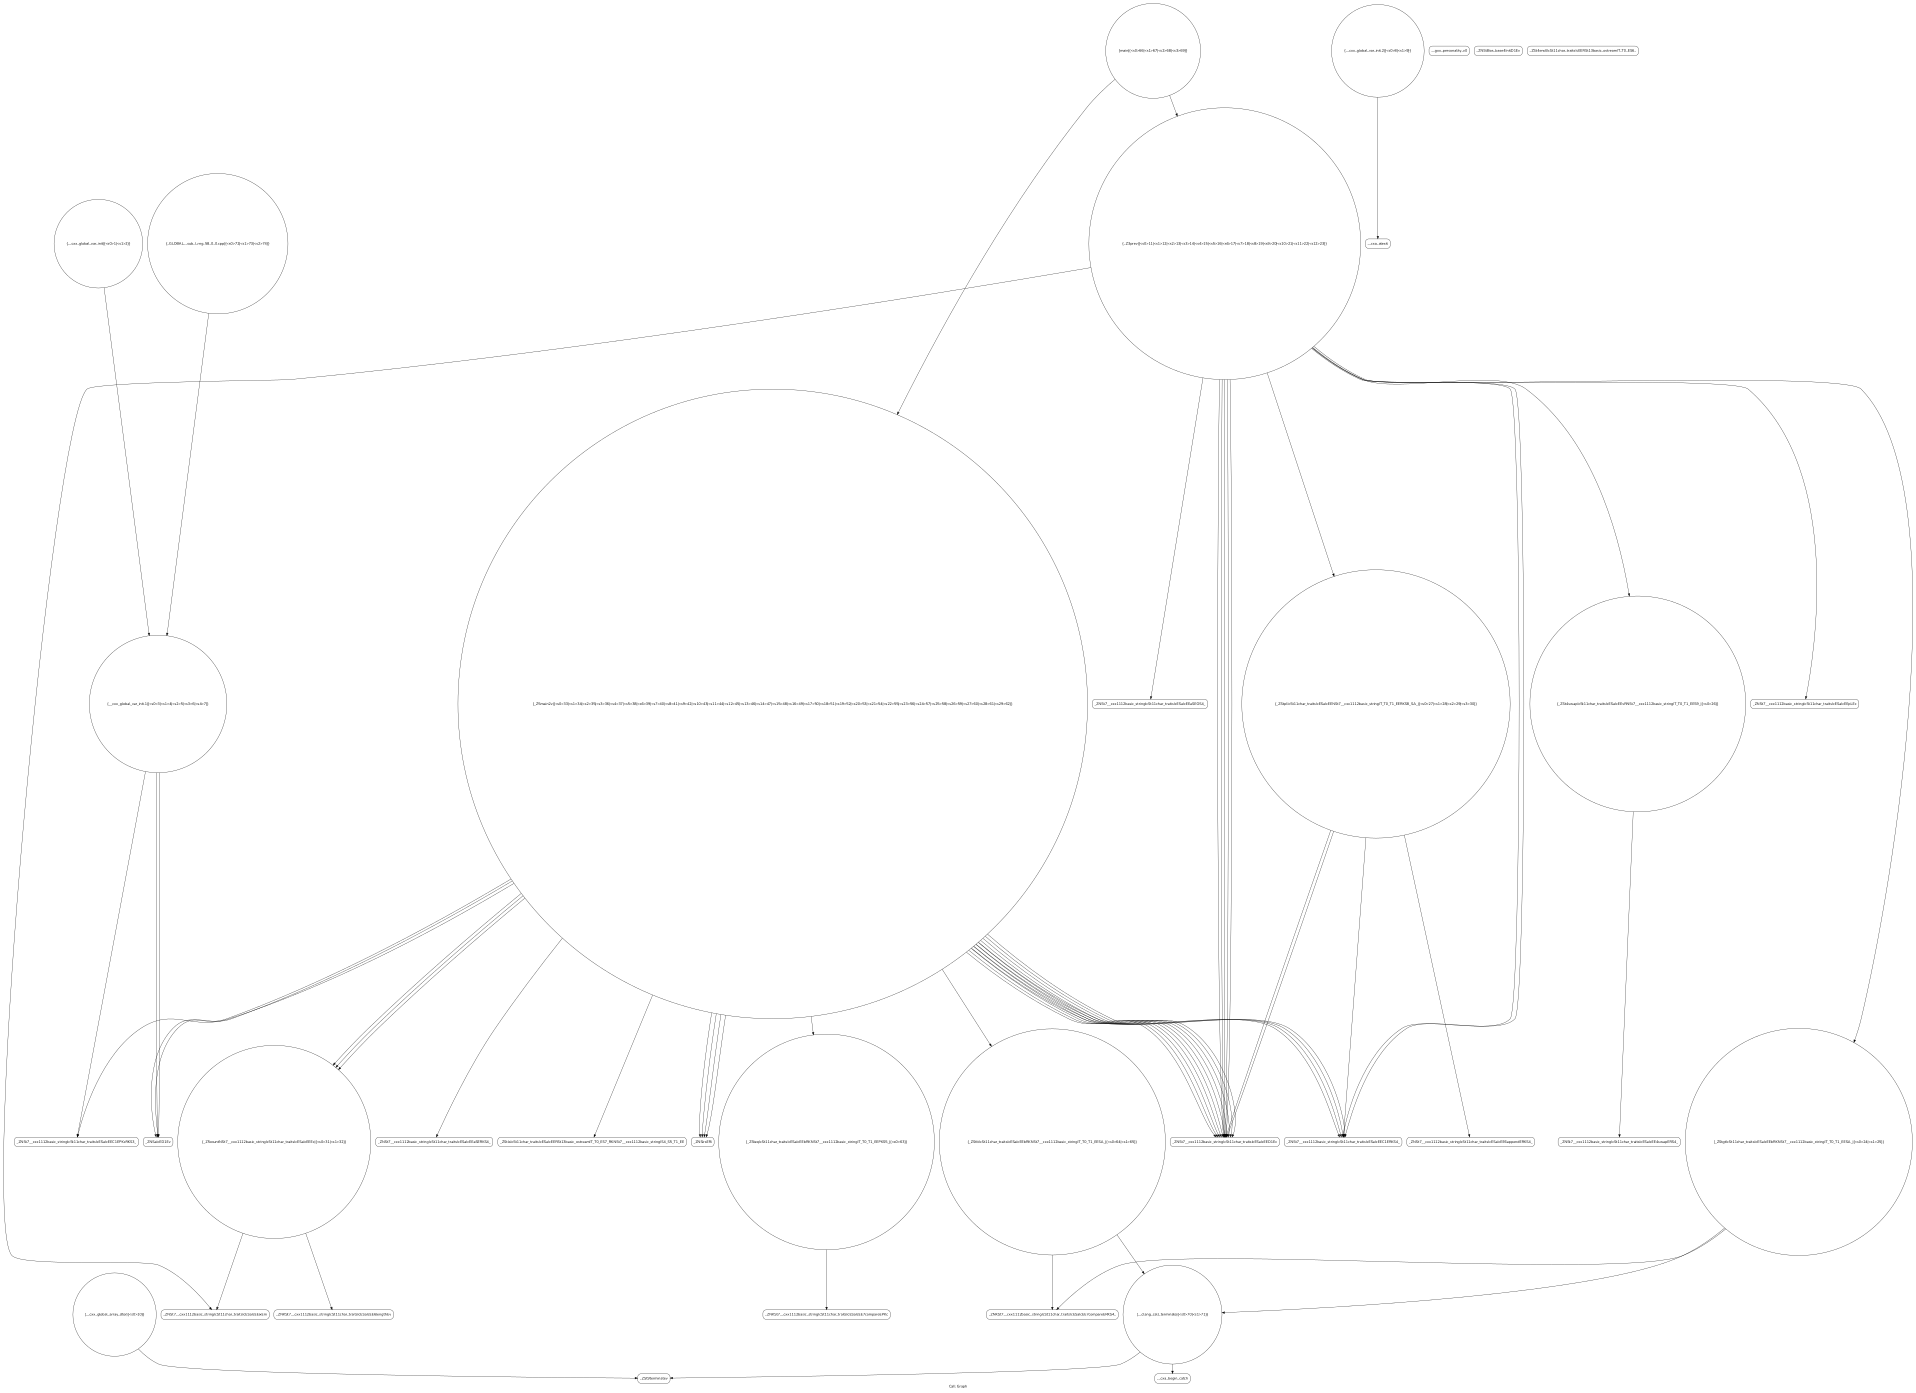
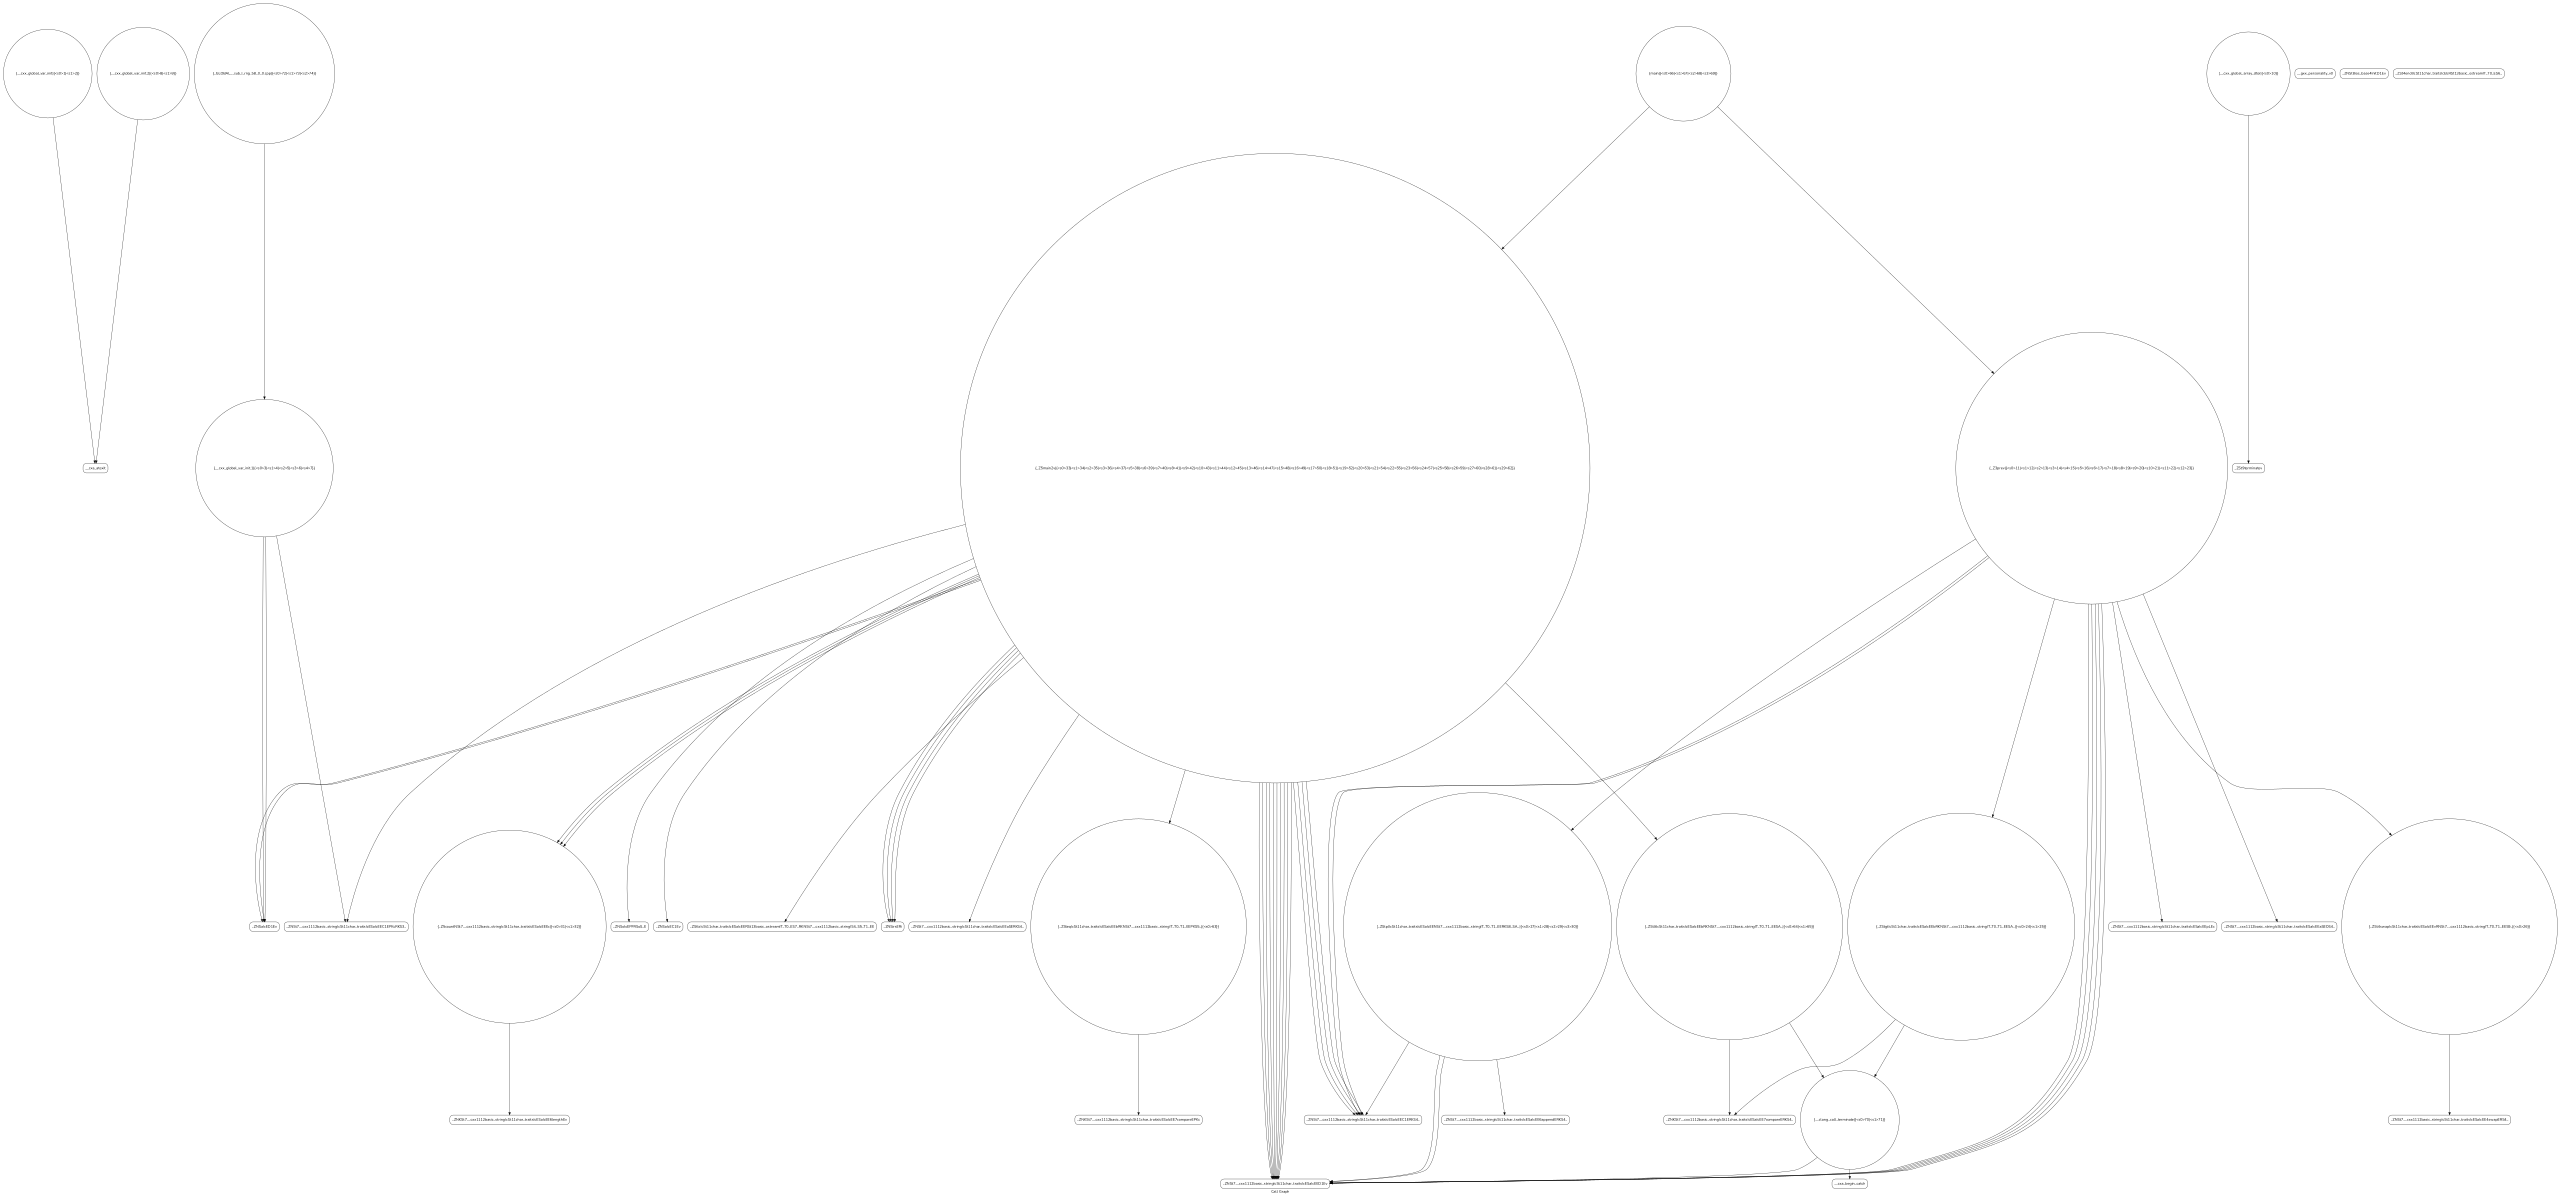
(126, 460) -> (74, 289)
none -> (630, 927)
none -> (668, 927)
(215, 1315) -> none
(908, 1374) -> (1577, 1180)
